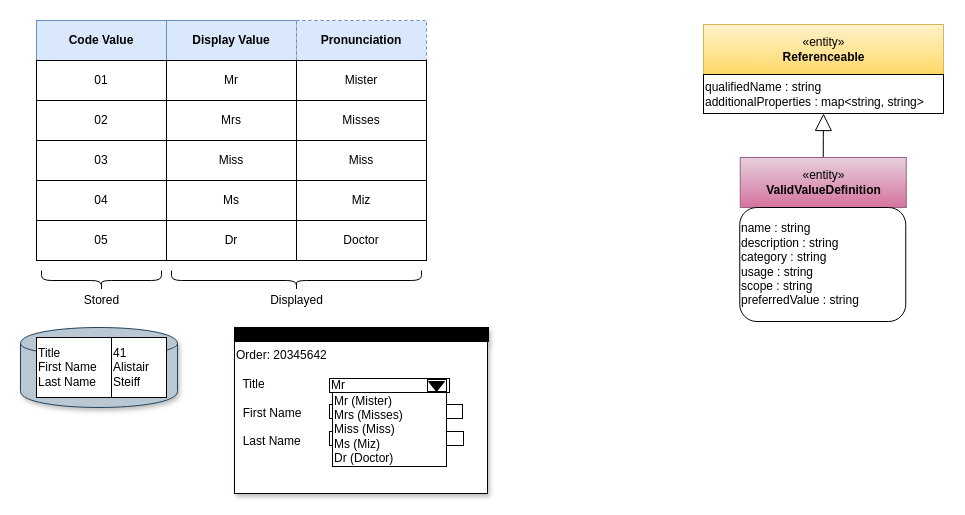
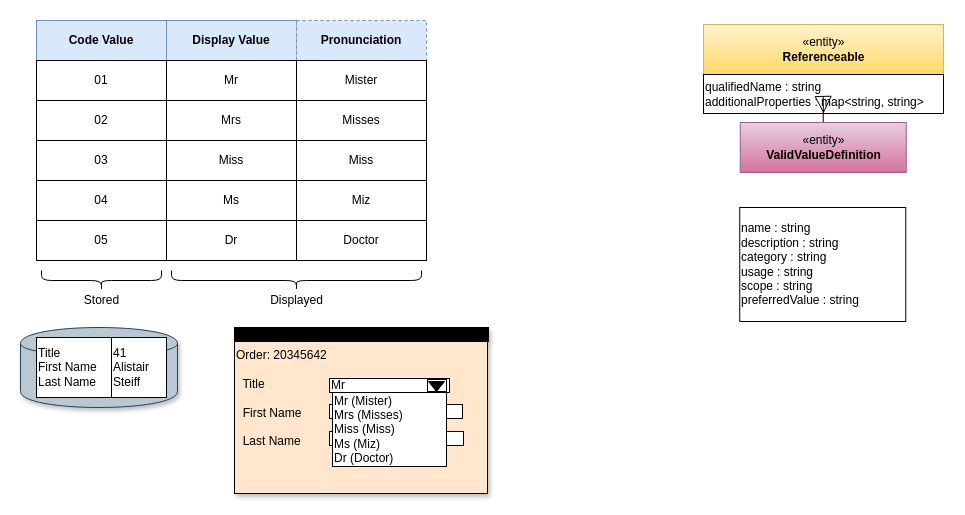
(823, 183) -> (823, 148)
(823, 265) -> (823, 265)
(284, 377) -> (284, 377)
